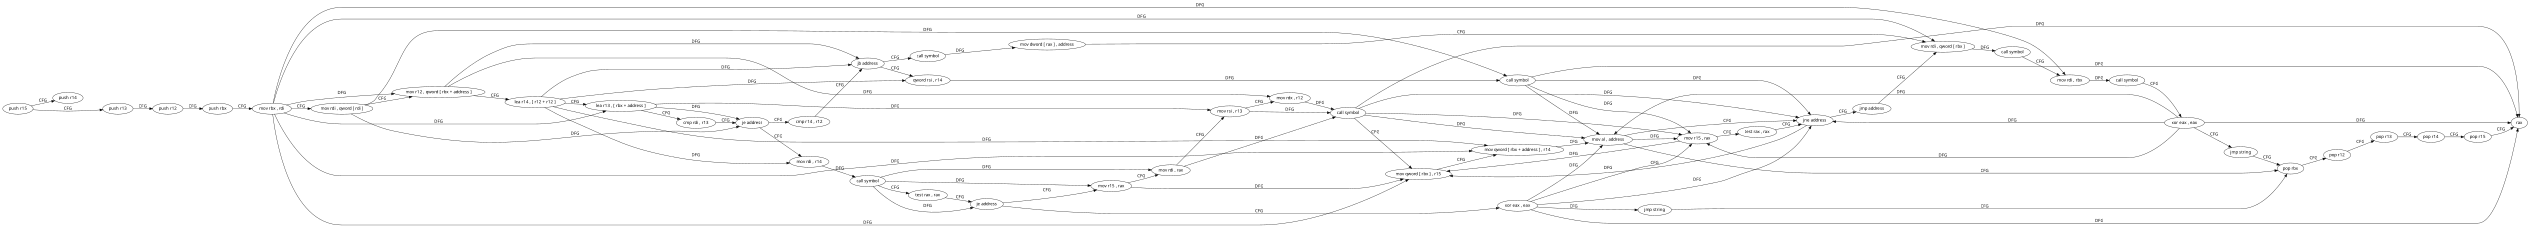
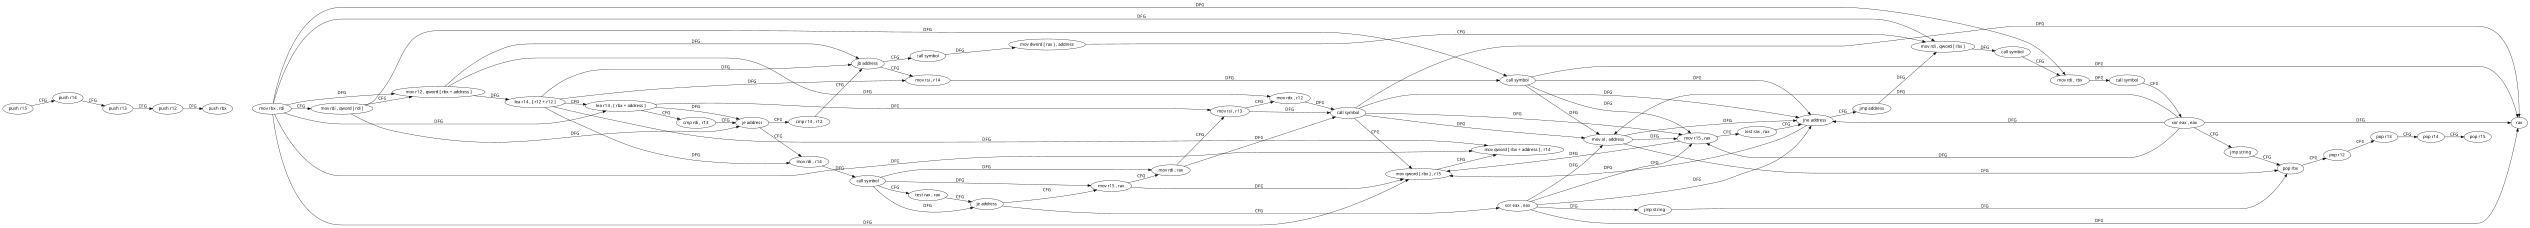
(1901, 78) -> (1901, 78)
(928, 80) -> (928, 80)
(495, 96) -> (495, 96)
(241, 109) -> none
(66, 111) -> (91, 103)
(1728, 121) -> (1728, 121)
(2501, 133) -> none
(1571, 145) -> none
